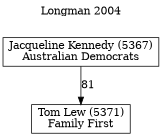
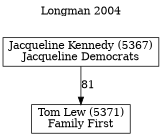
(81, 52) -> (81, 52)
